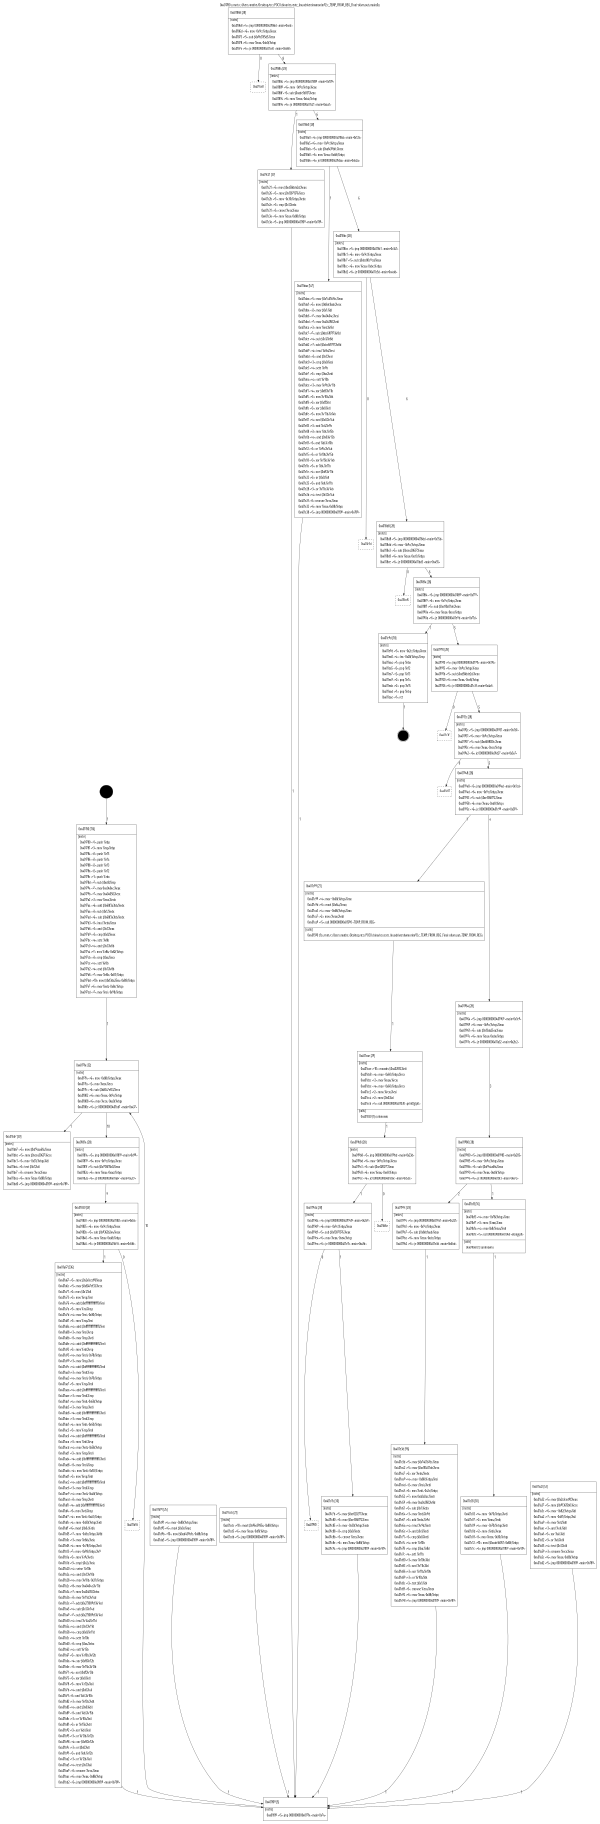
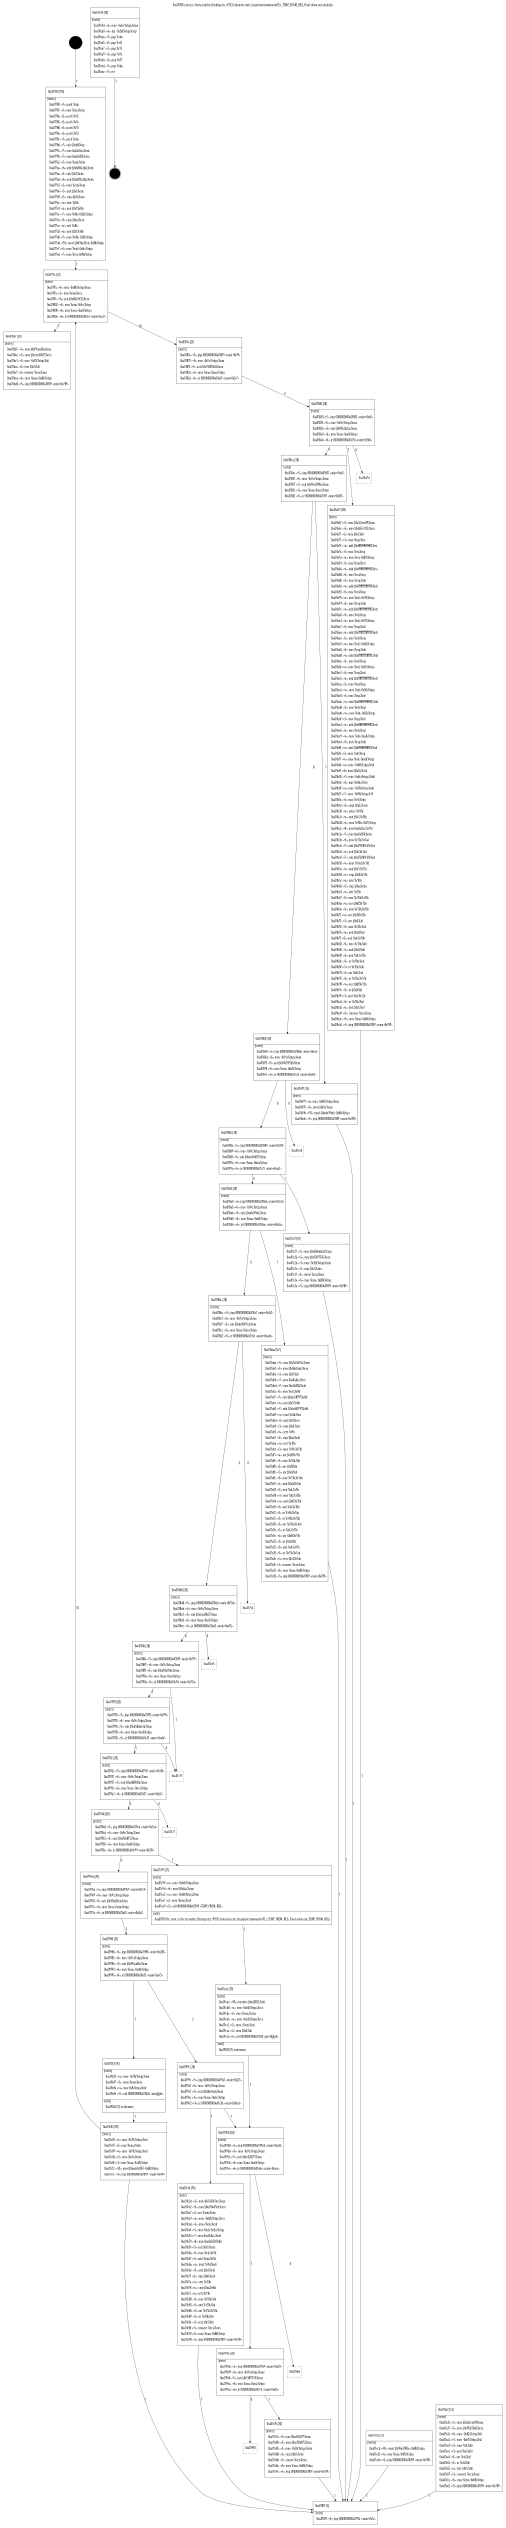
none -> (314, 478)
(429, 628) -> (174, 1729)
(145, 1508) -> (76, 1231)
none -> (230, 2118)
